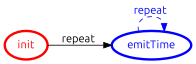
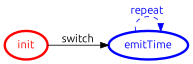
(80, 39) -> (78, 39)
